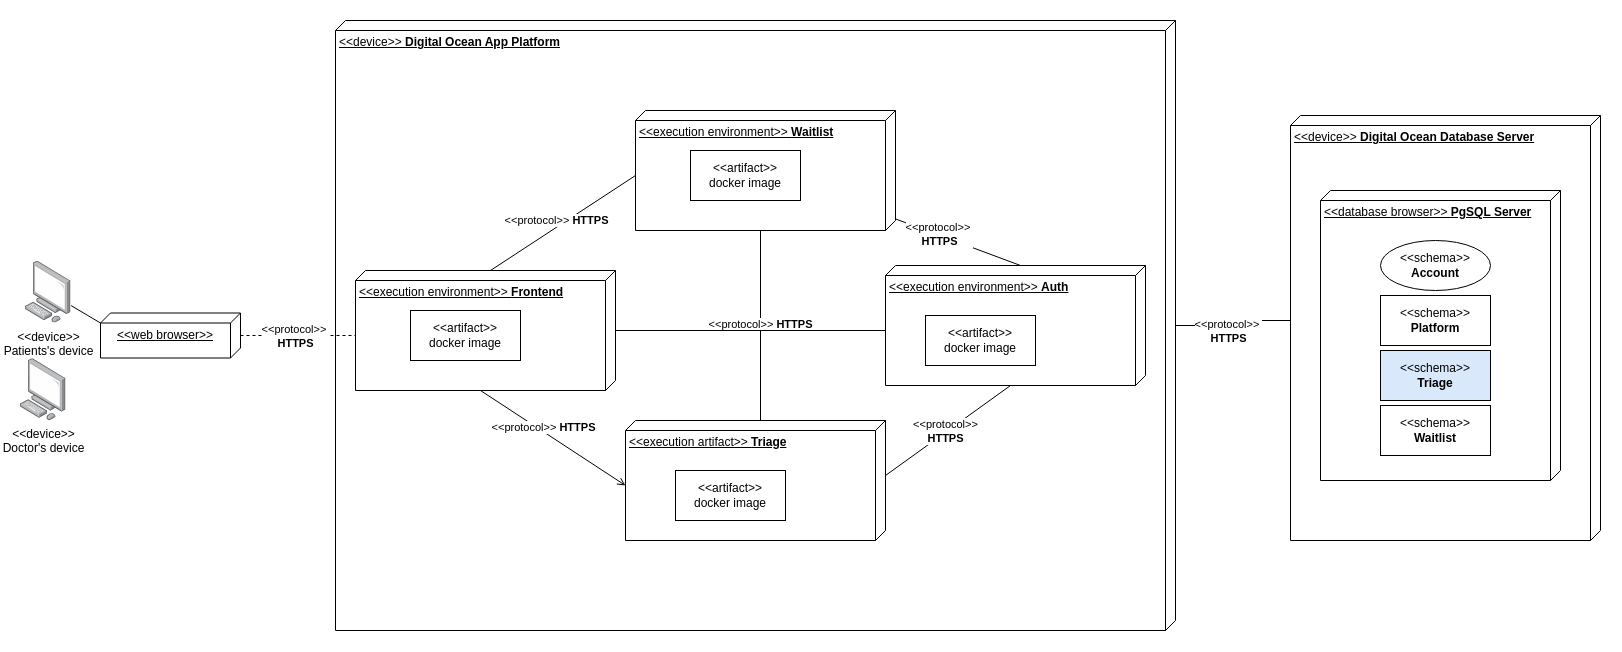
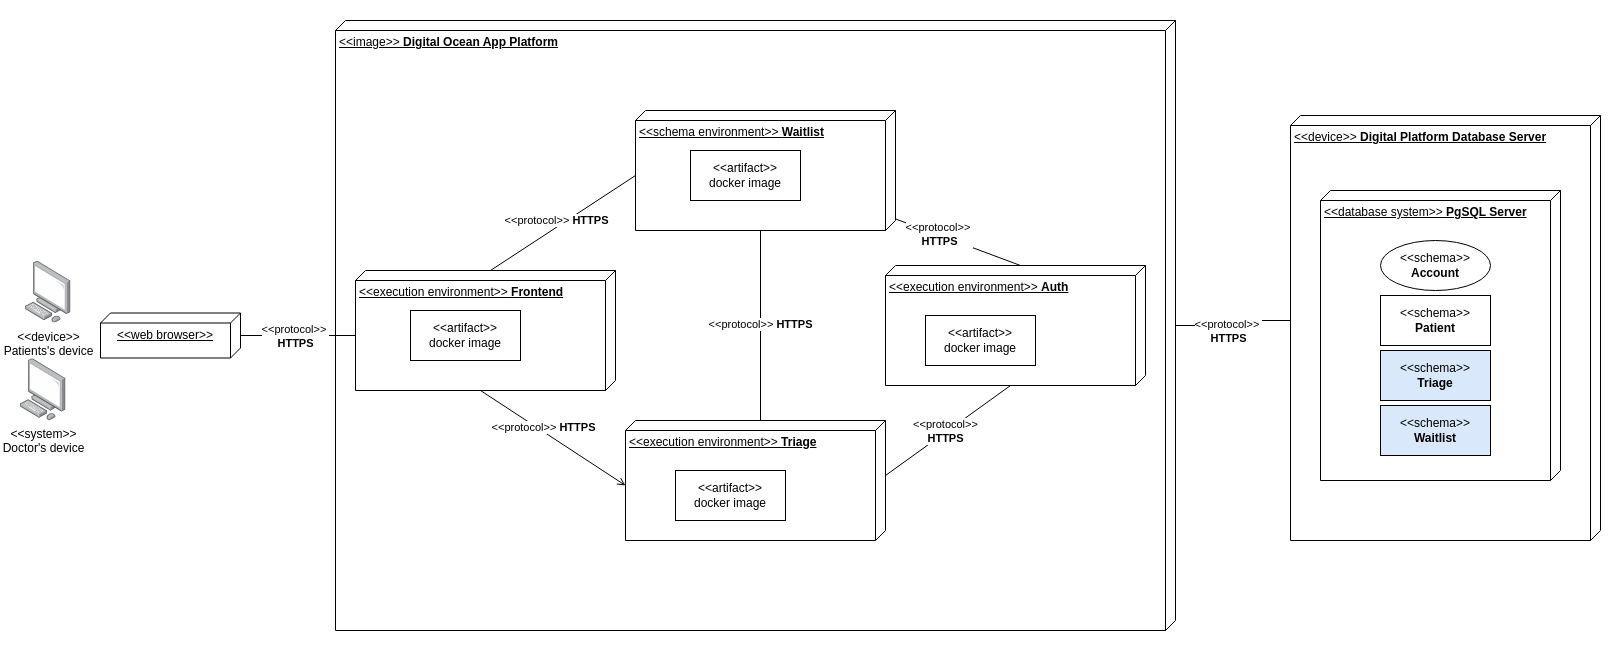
(450, 43) -> (446, 43)
(743, 133) -> (734, 133)
(1416, 138) -> (1425, 138)
(1431, 213) -> (1427, 213)
(86, 314) -> none
(1436, 321) -> (1436, 321)
(751, 331) -> none
(342, 336) -> (342, 336)
(1436, 431) -> (1436, 431)
(44, 442) -> (44, 442)
(719, 443) -> (729, 443)
